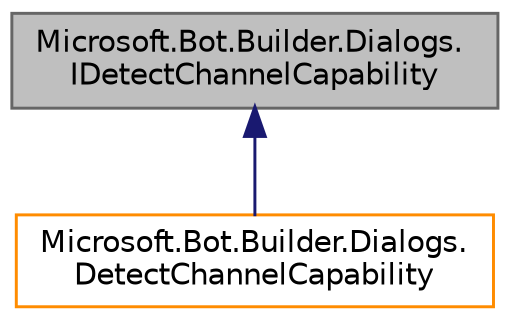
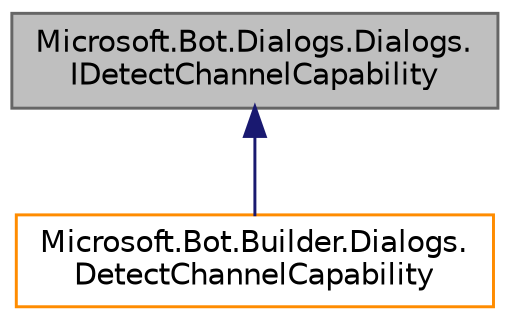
(255, 61) -> (255, 61)
